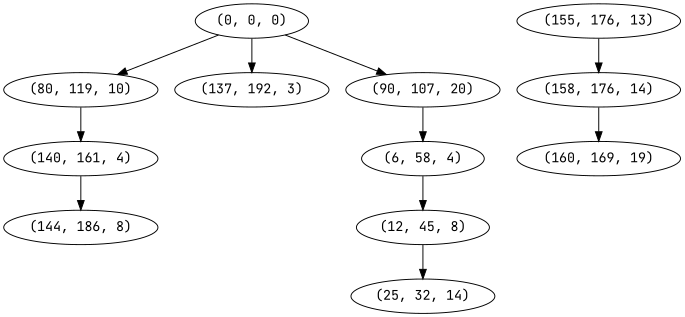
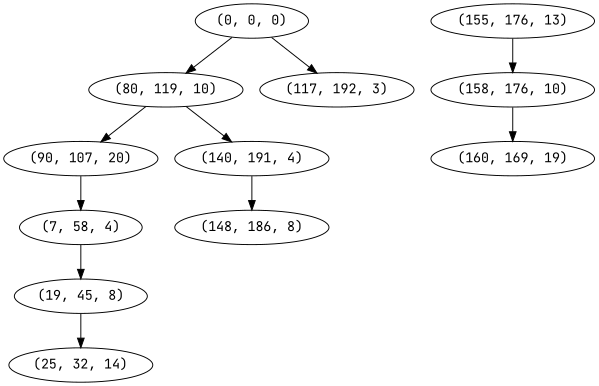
(331, 53) -> (127, 121)
(252, 90) -> (337, 90)
(599, 90) -> (513, 90)
(81, 159) -> (252, 159)
(423, 159) -> (81, 227)
(81, 227) -> (252, 227)
(423, 227) -> (81, 296)
